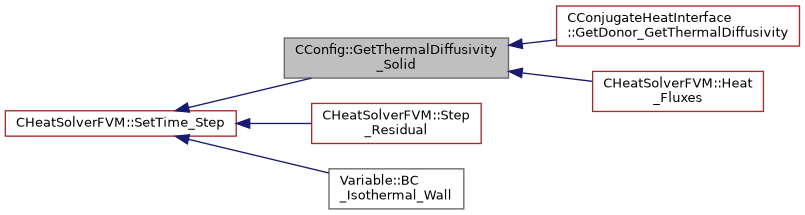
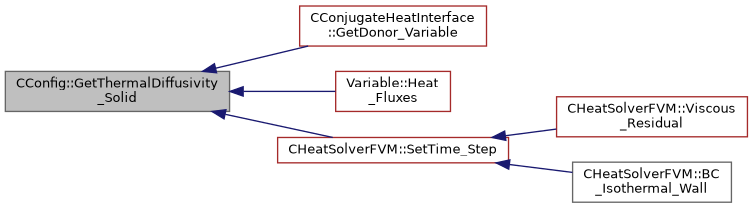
(678, 26) -> (393, 26)
(678, 91) -> (393, 91)
(250, 93) -> (279, 126)
(396, 123) -> (652, 117)
(396, 189) -> (652, 182)
